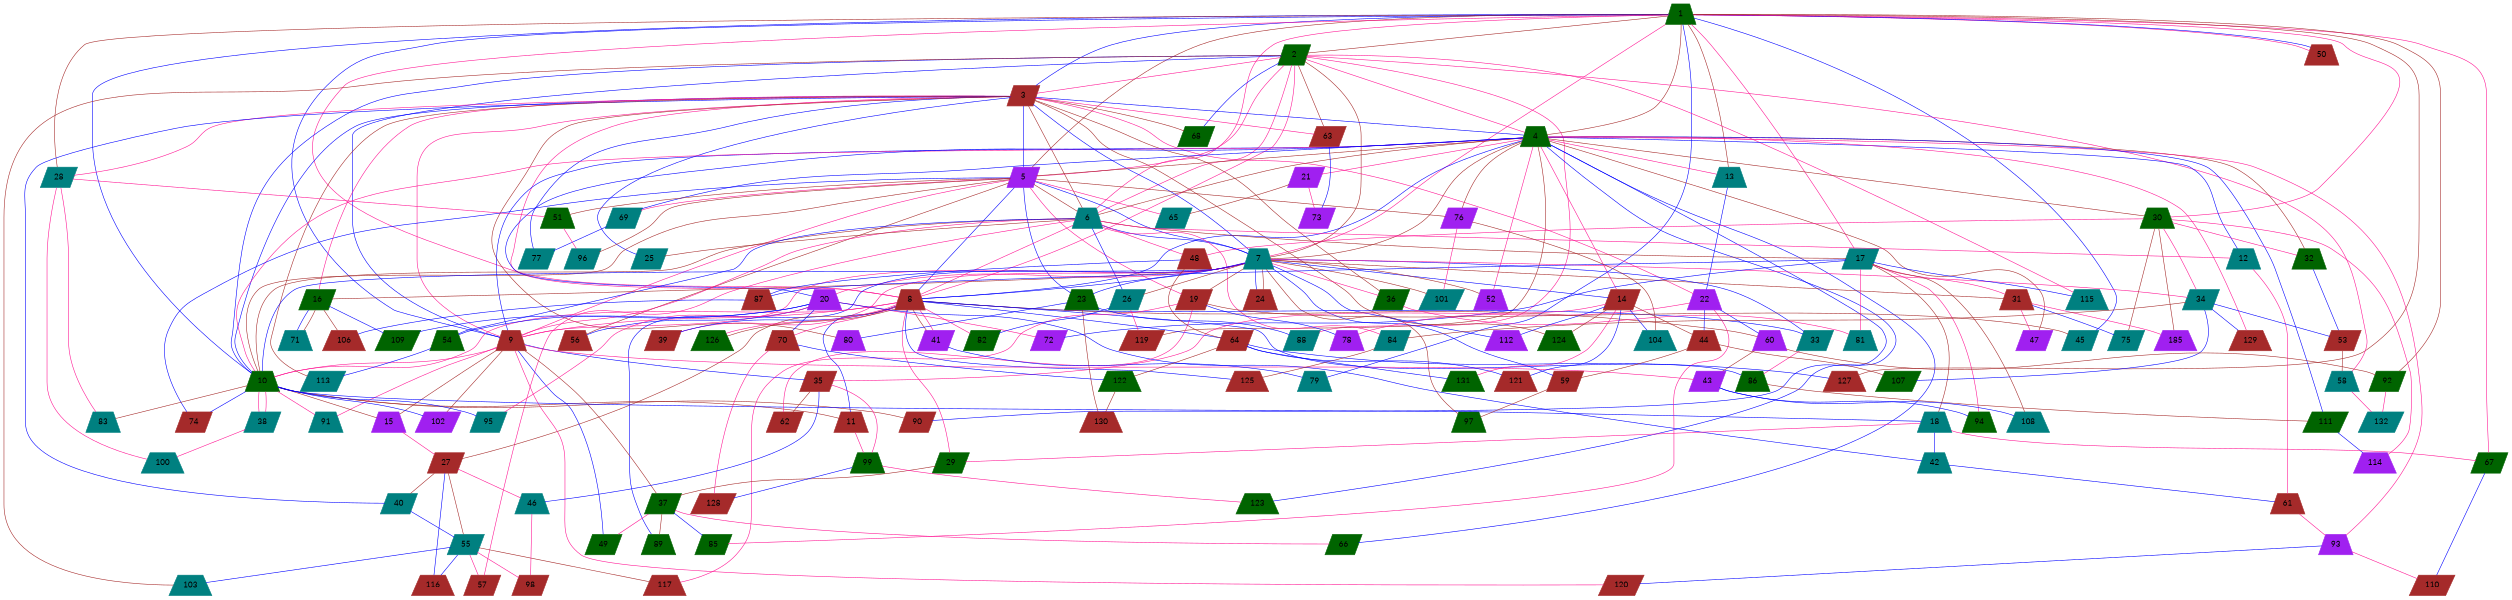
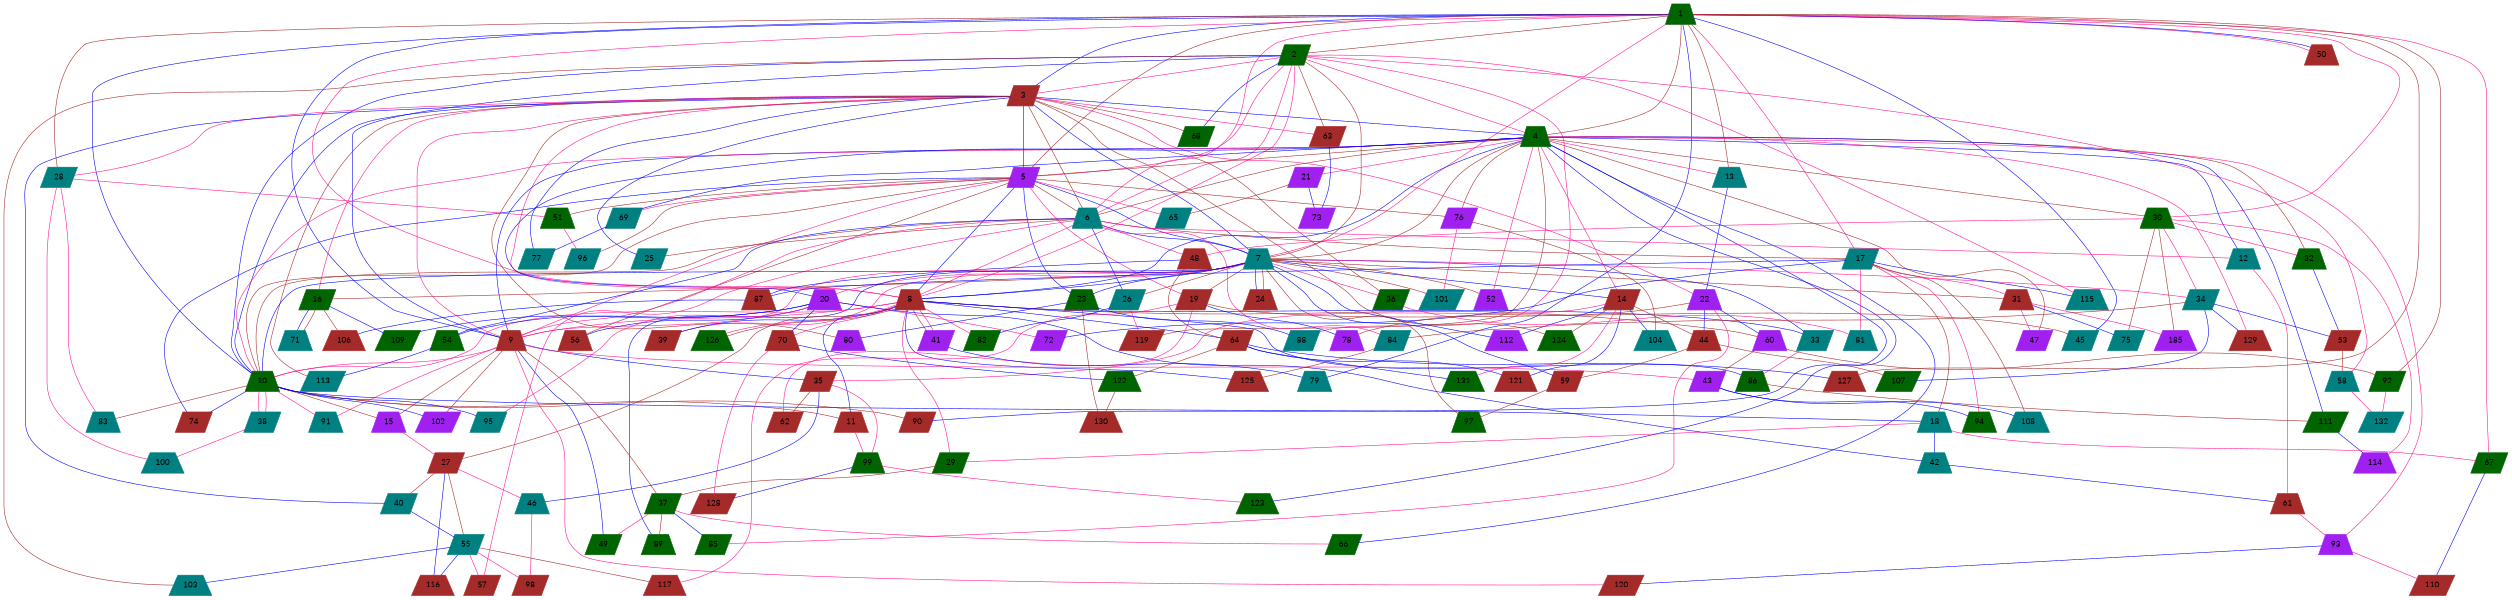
(1312, 198) -> (1312, 198)
(1523, 315) -> (1523, 315)
